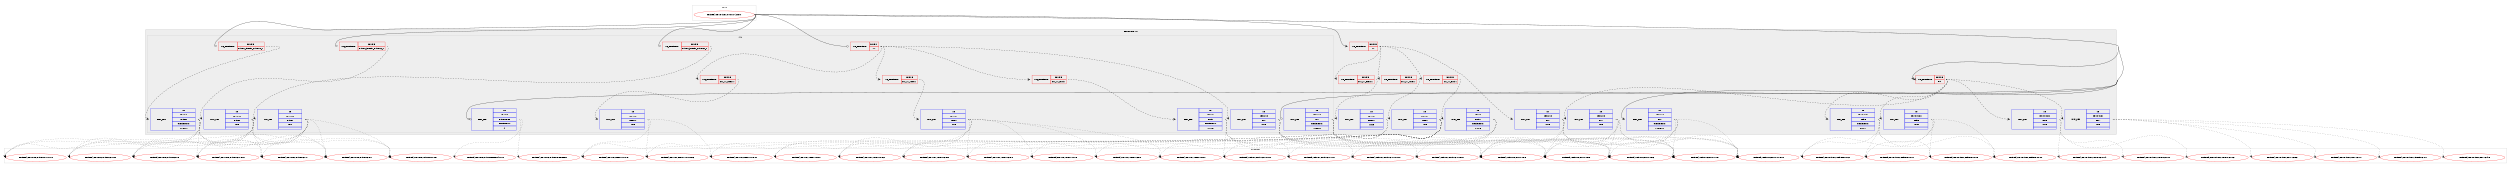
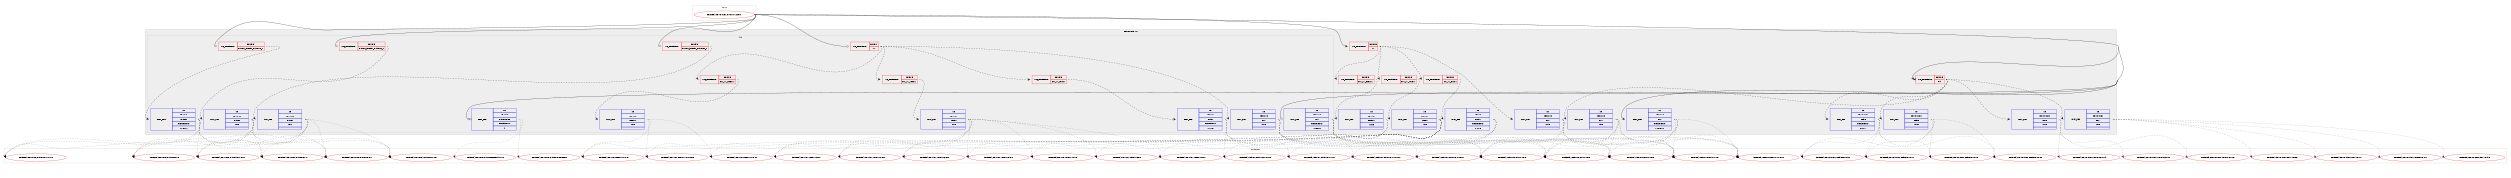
(100, 158) -> none
